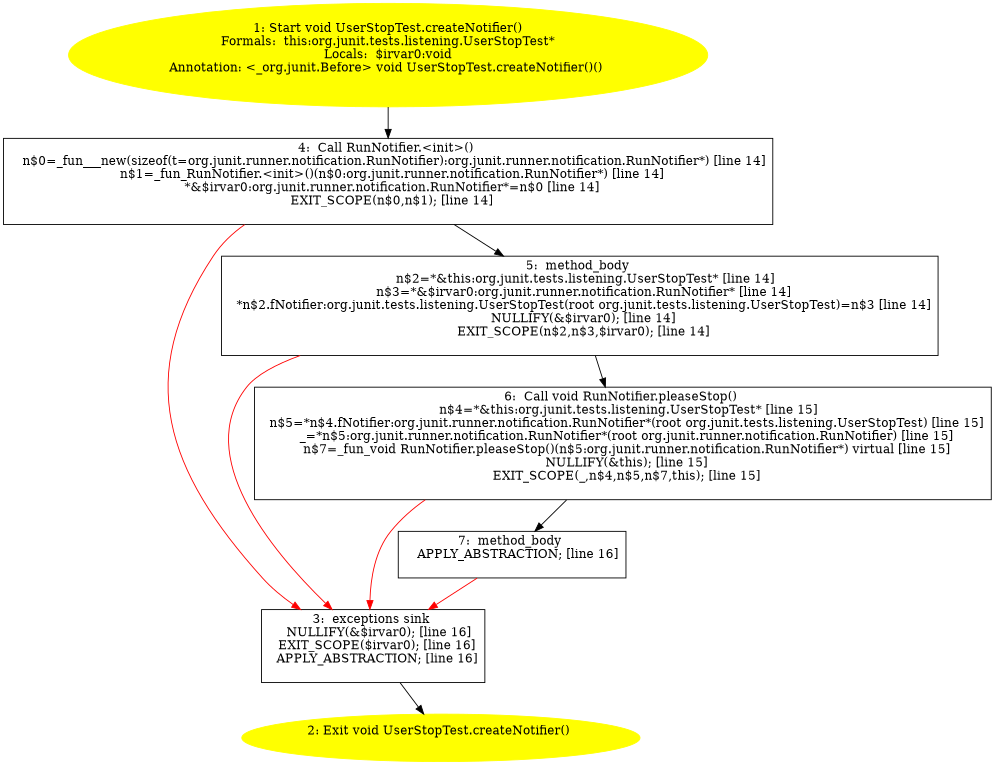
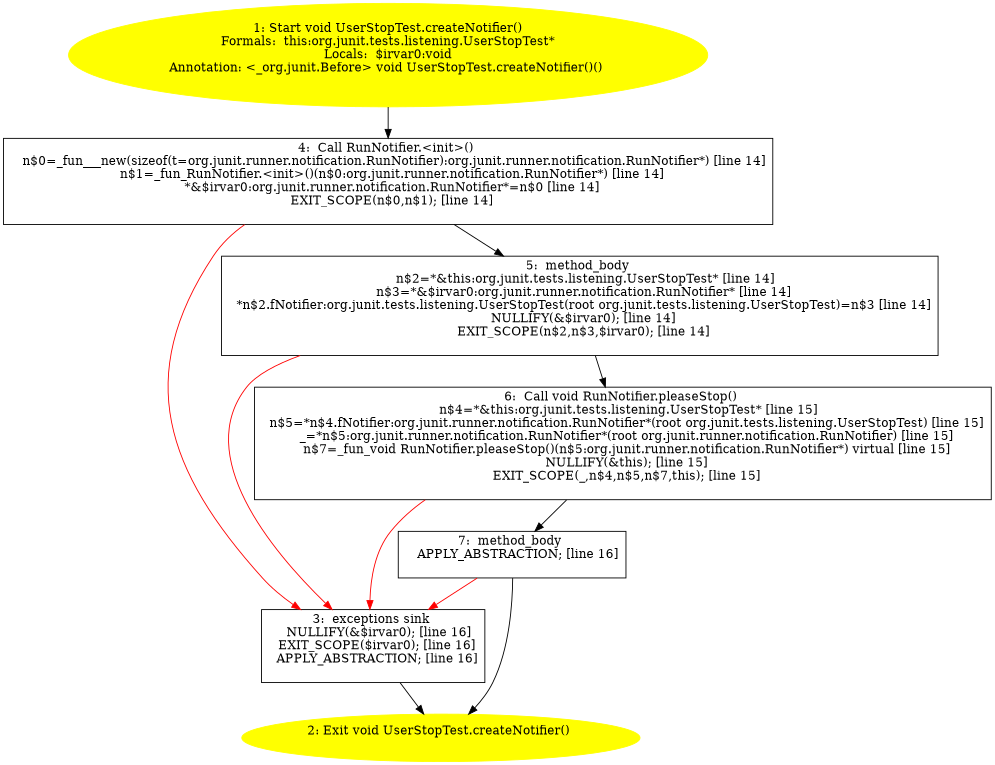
none -> (505, 647)
